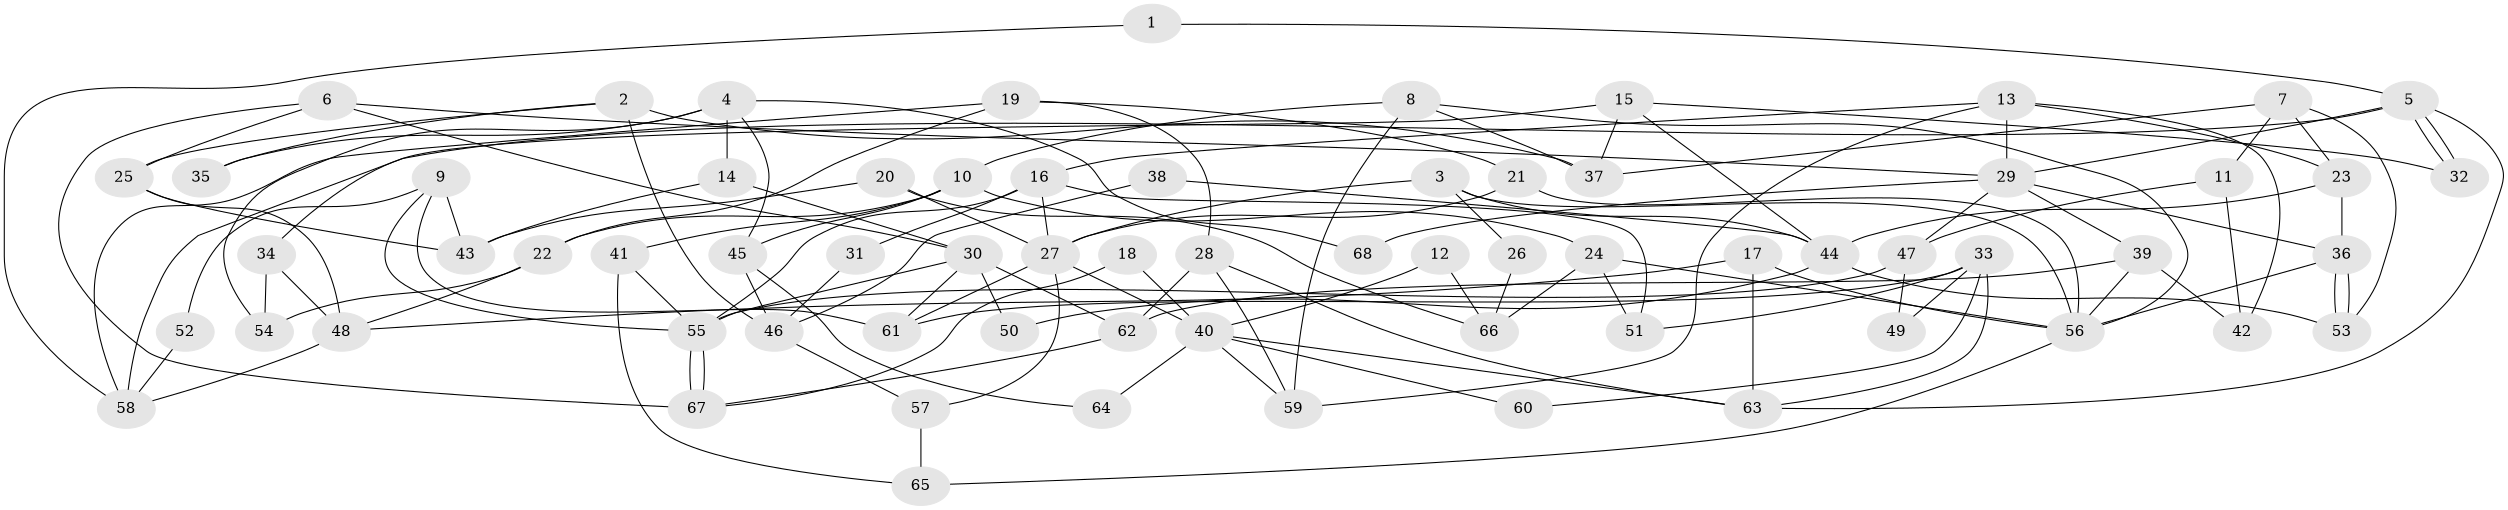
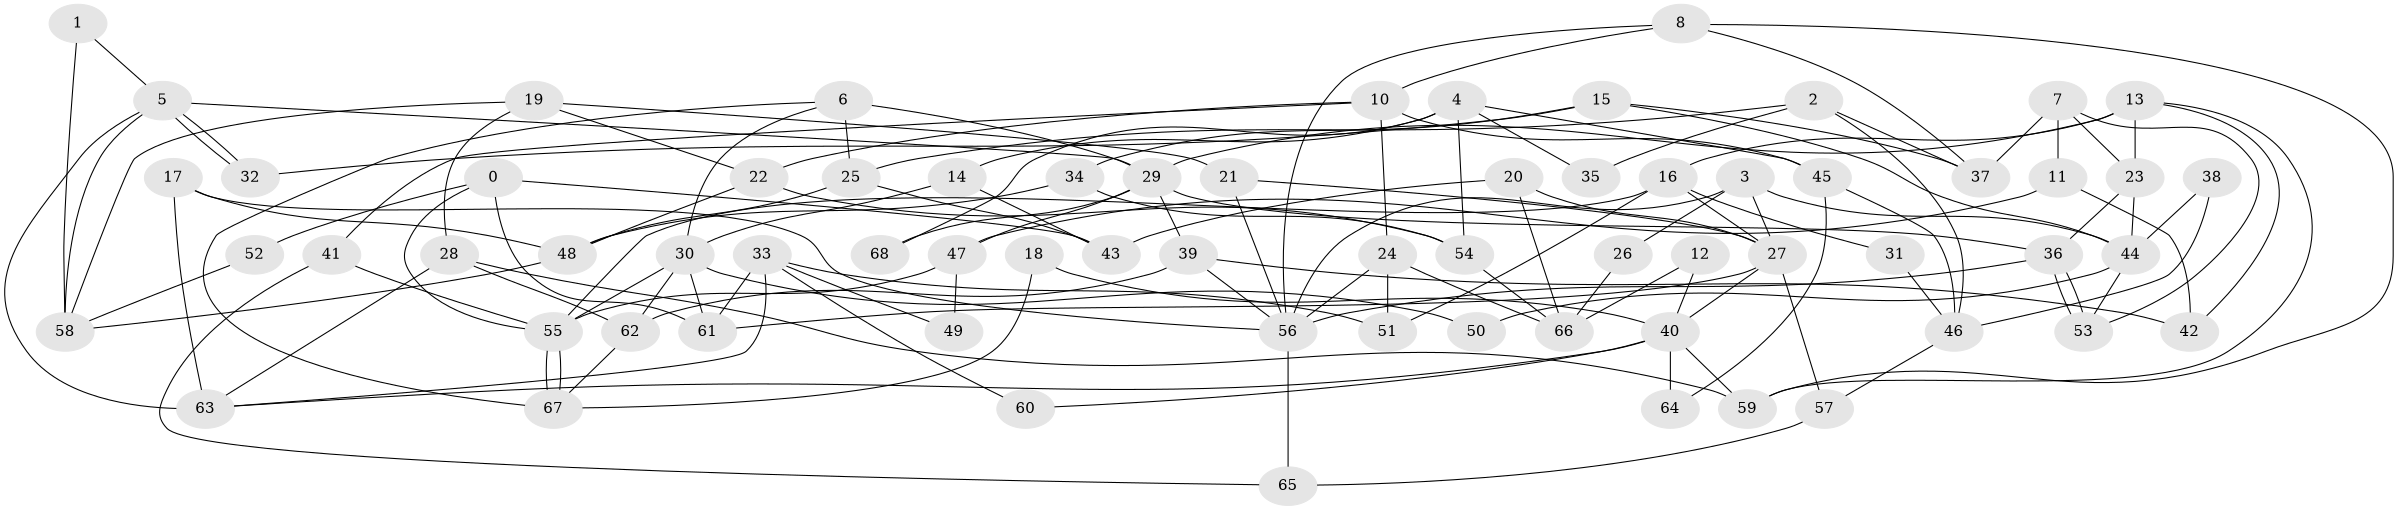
(441, 178) -> (494, 178)
none -> (1515, 293)
